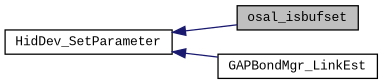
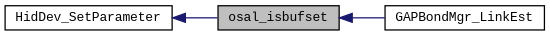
(202, 55) -> (369, 18)
